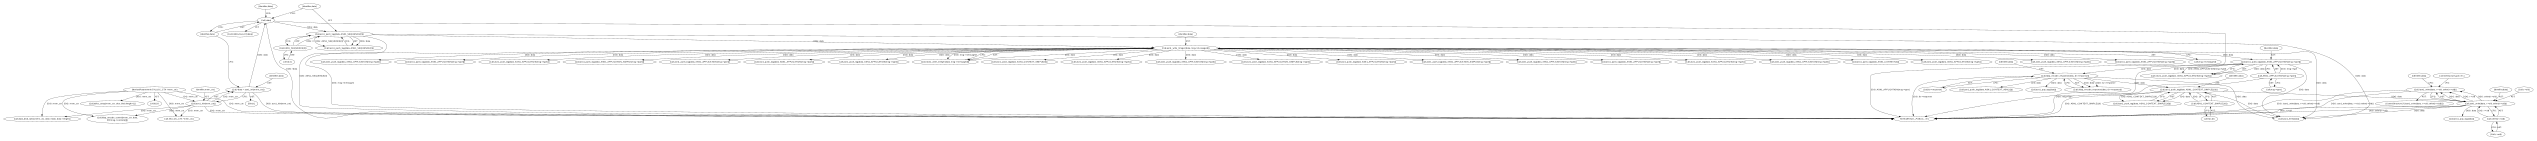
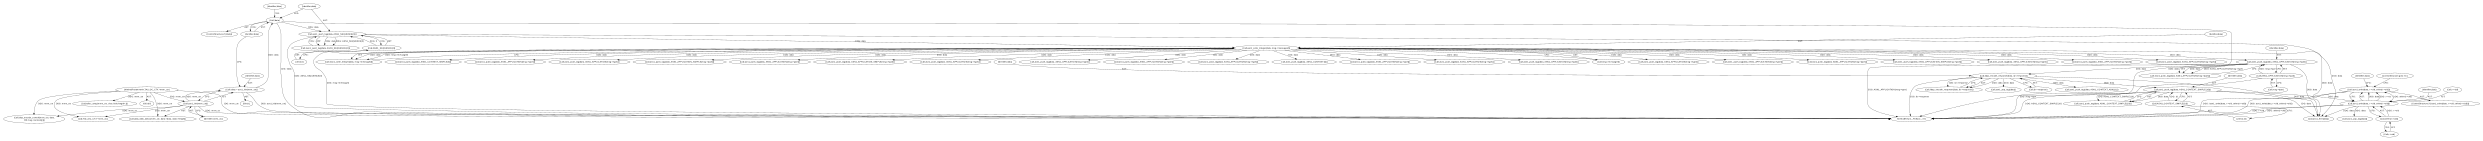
(148, 111) -> (184, 111)
none -> (197, 113)
